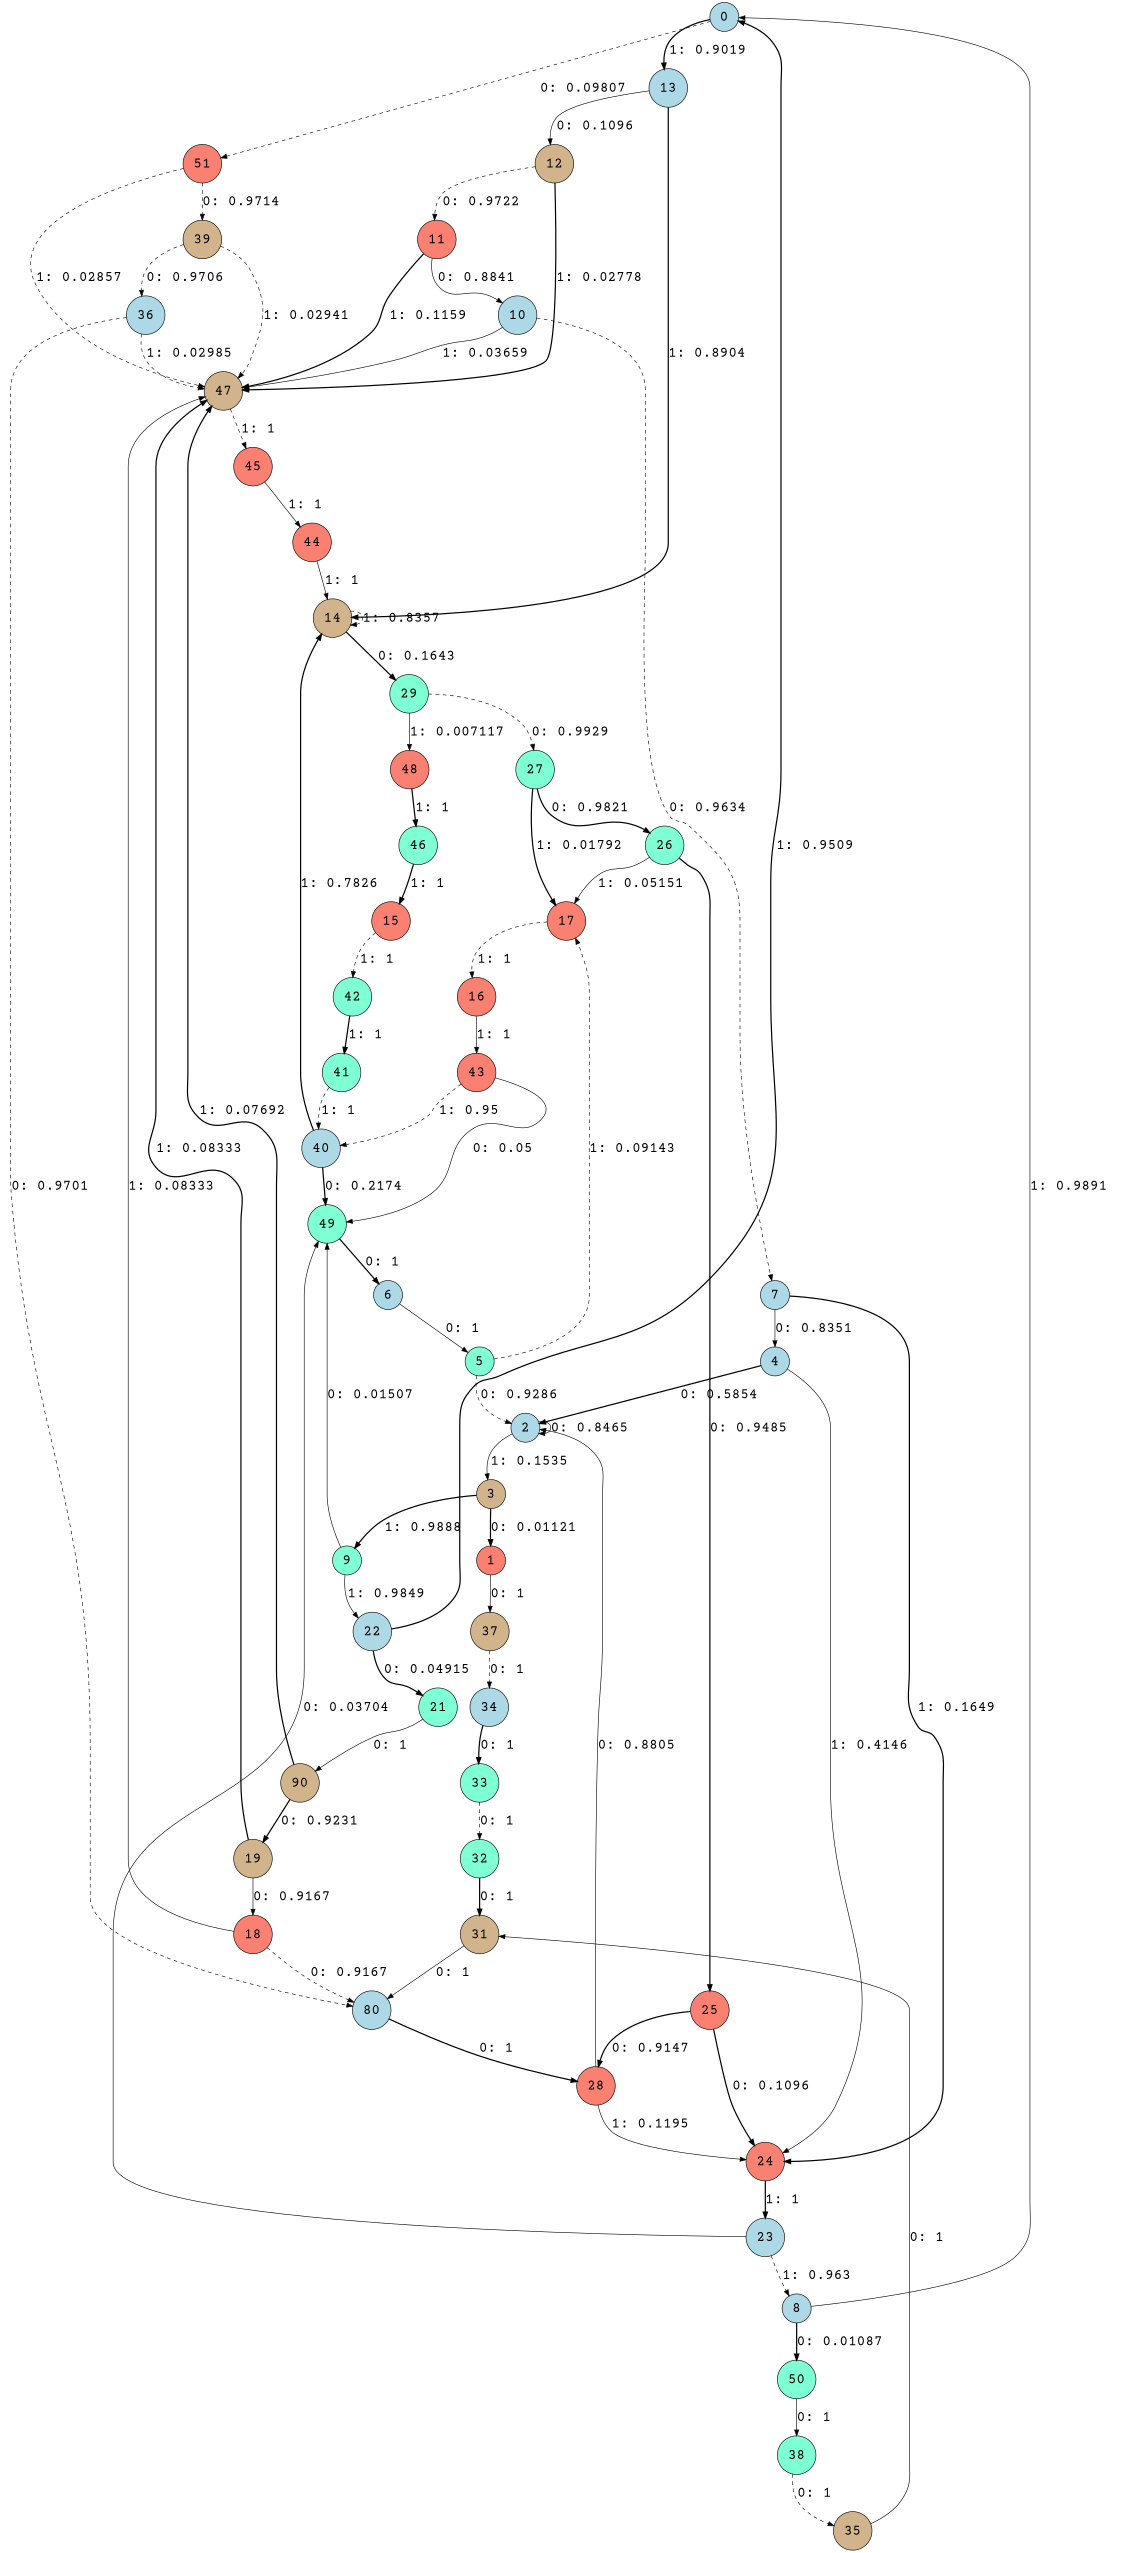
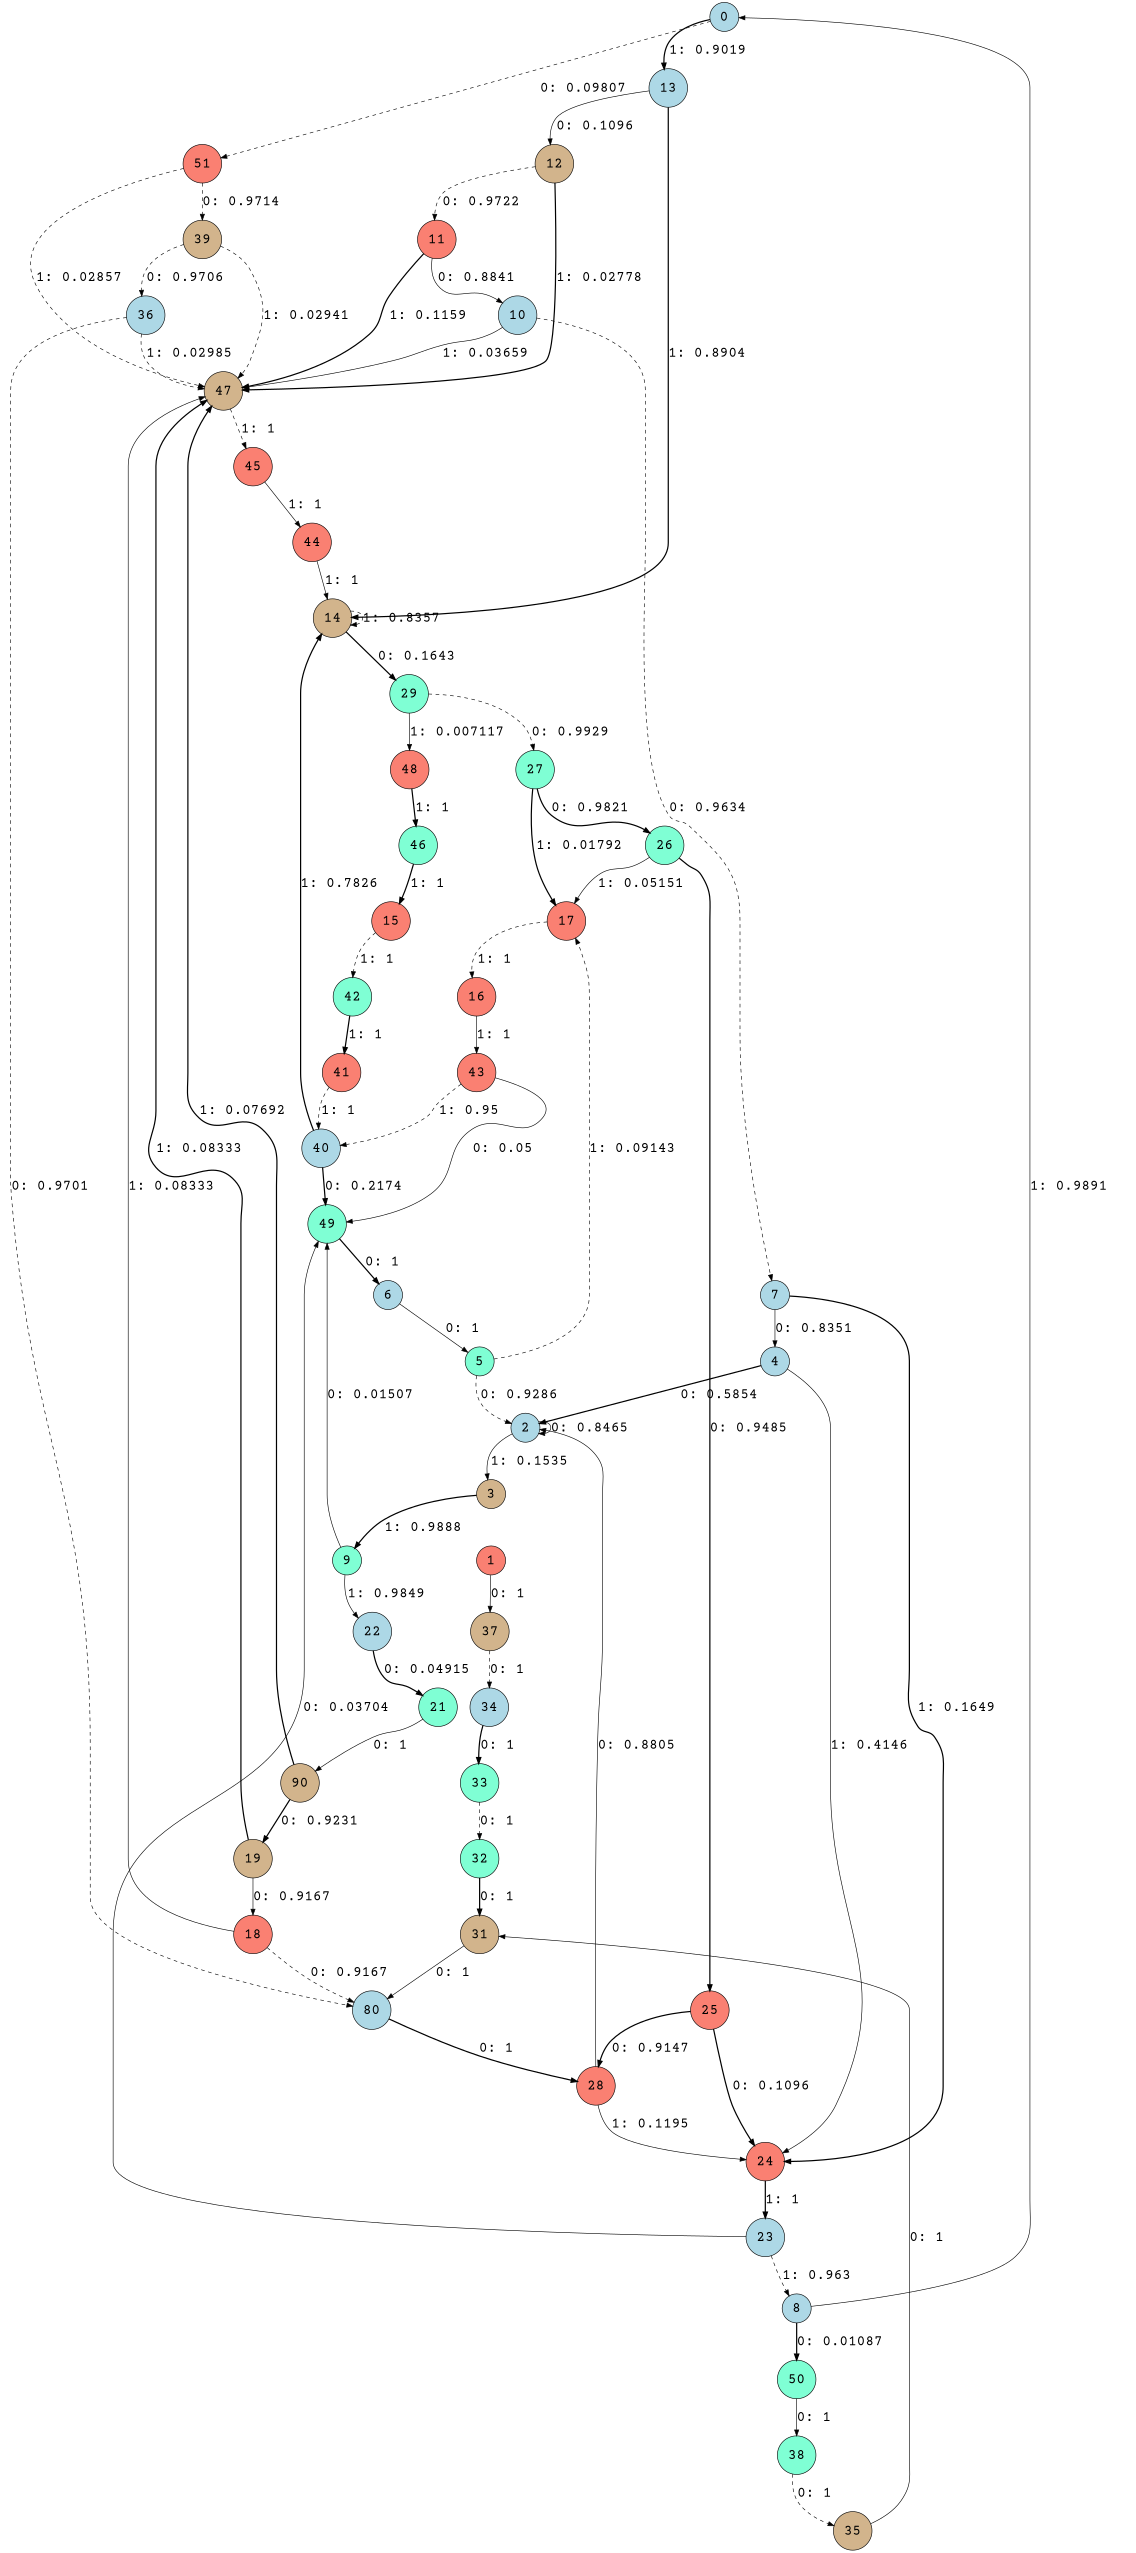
(771, 927) -> none
(342, 1072) -> (342, 1072)
(490, 1524) -> none
